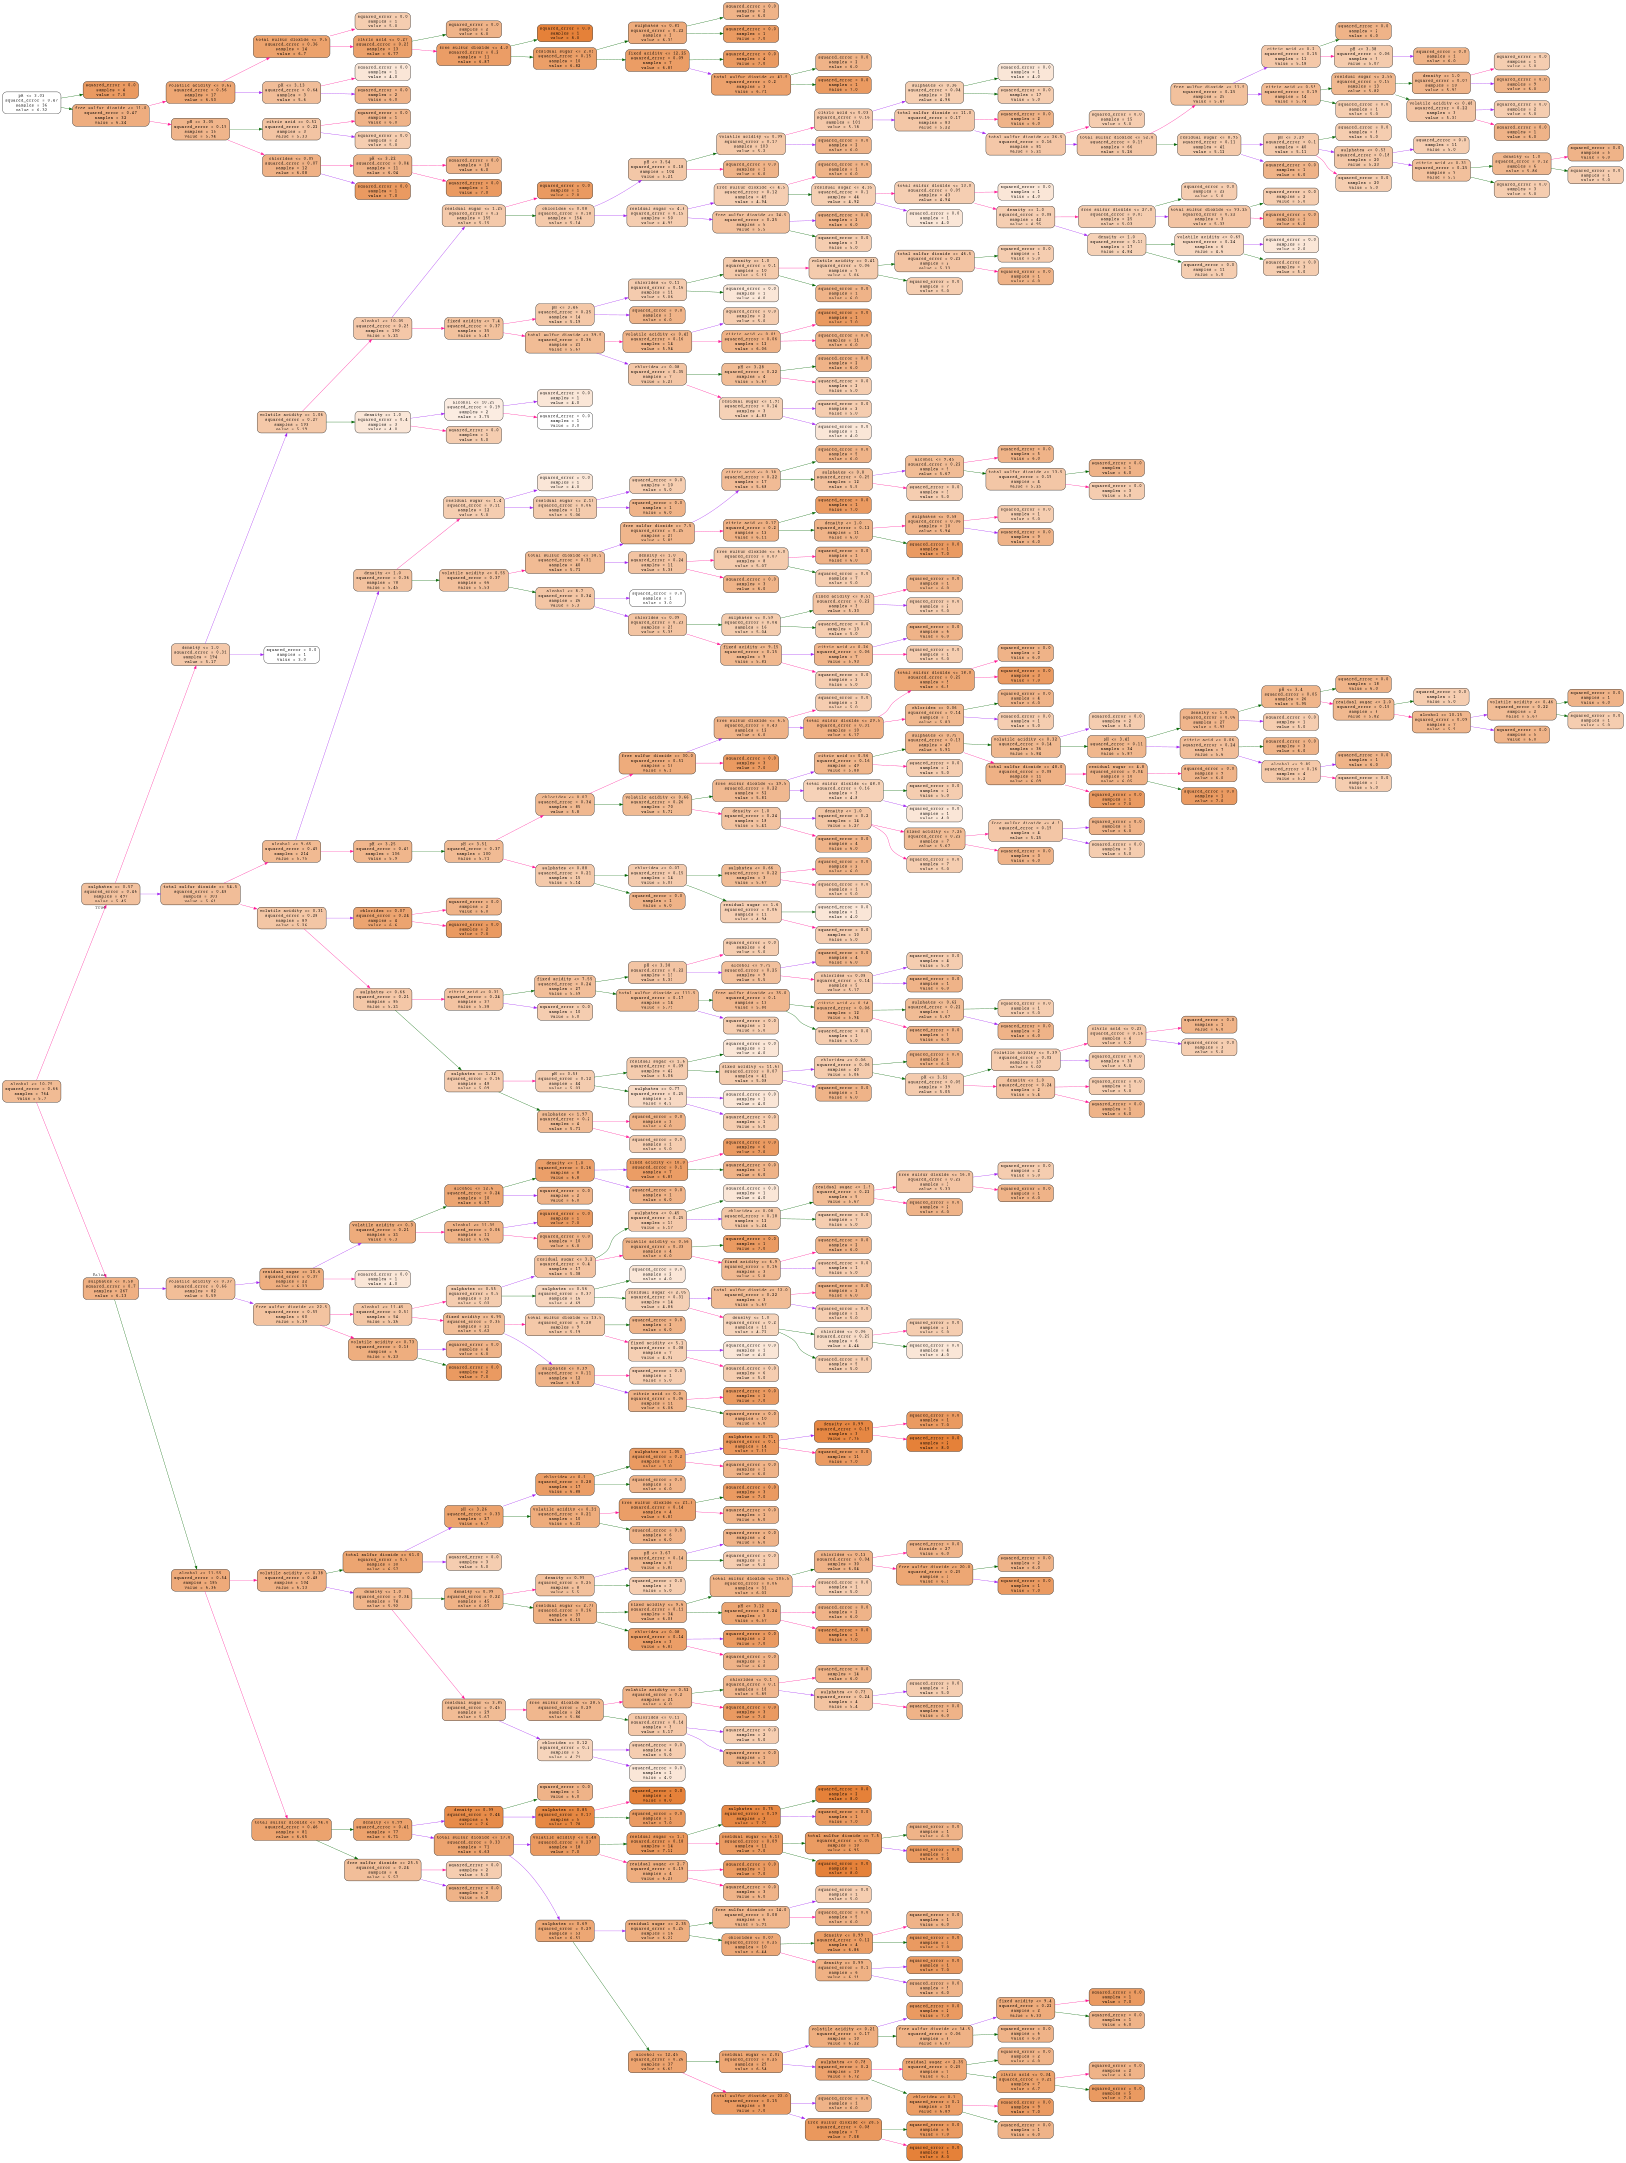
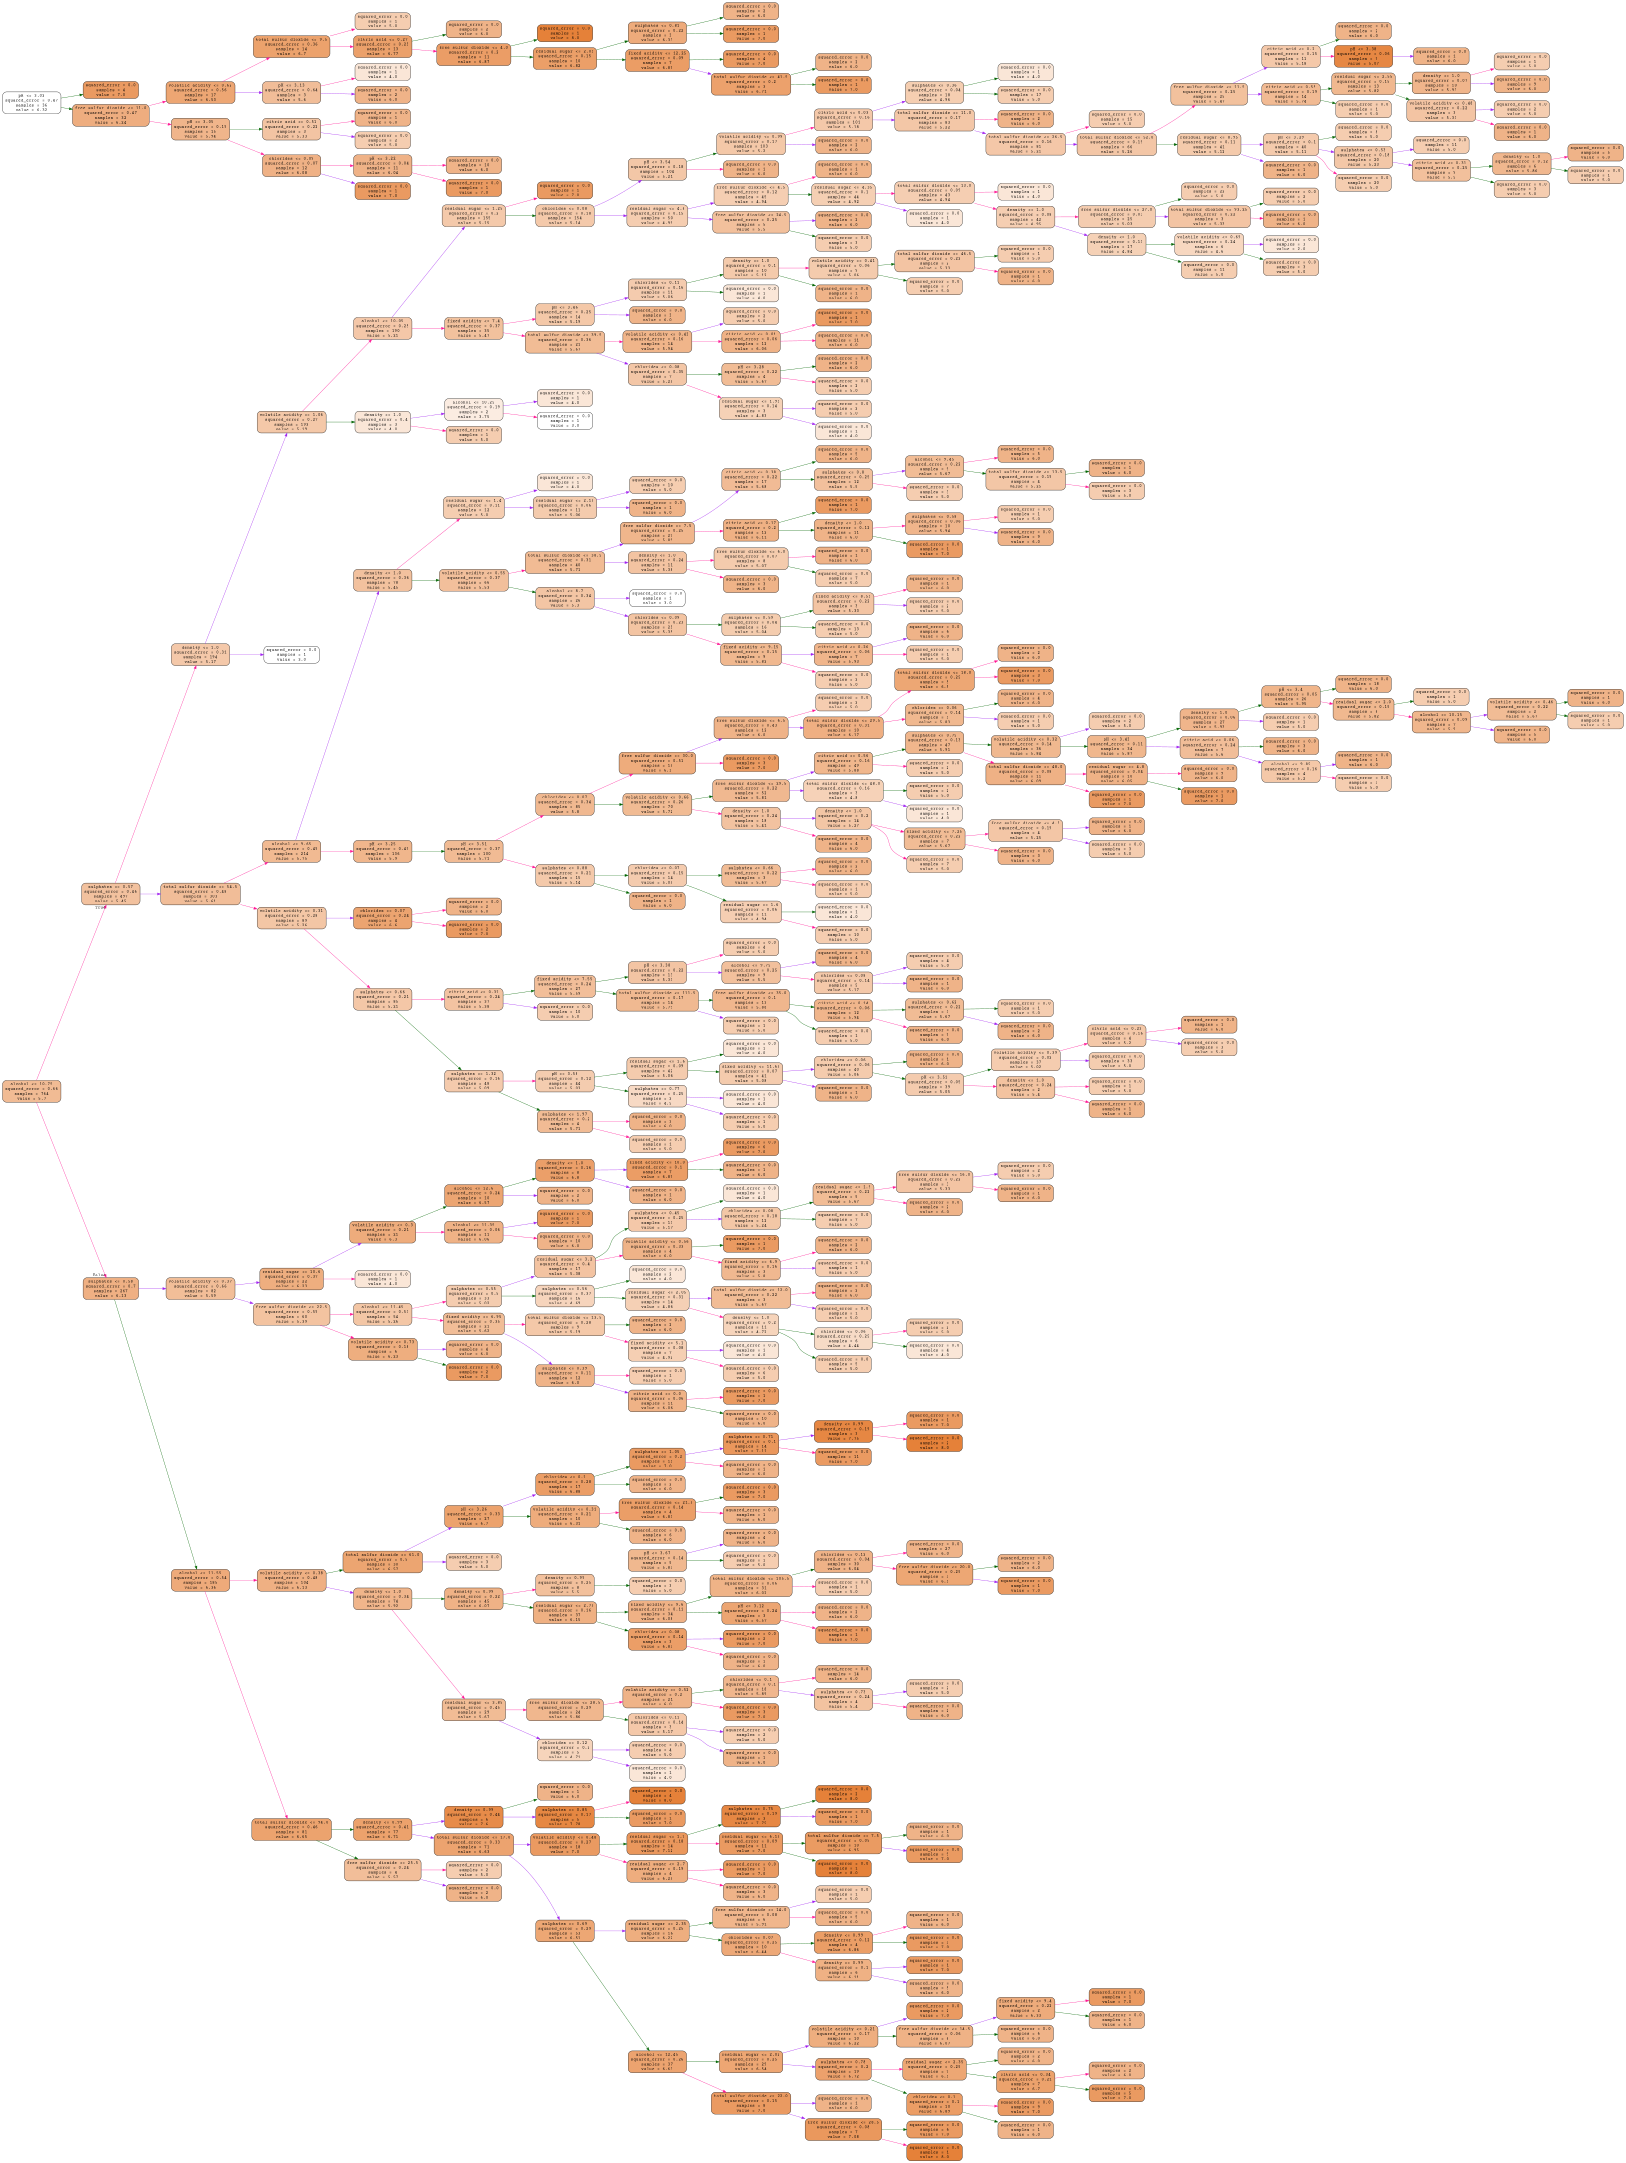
(1364, 56) -> (1364, 56)
(935, 1549) -> (935, 1549)
(610, 1573) -> none
